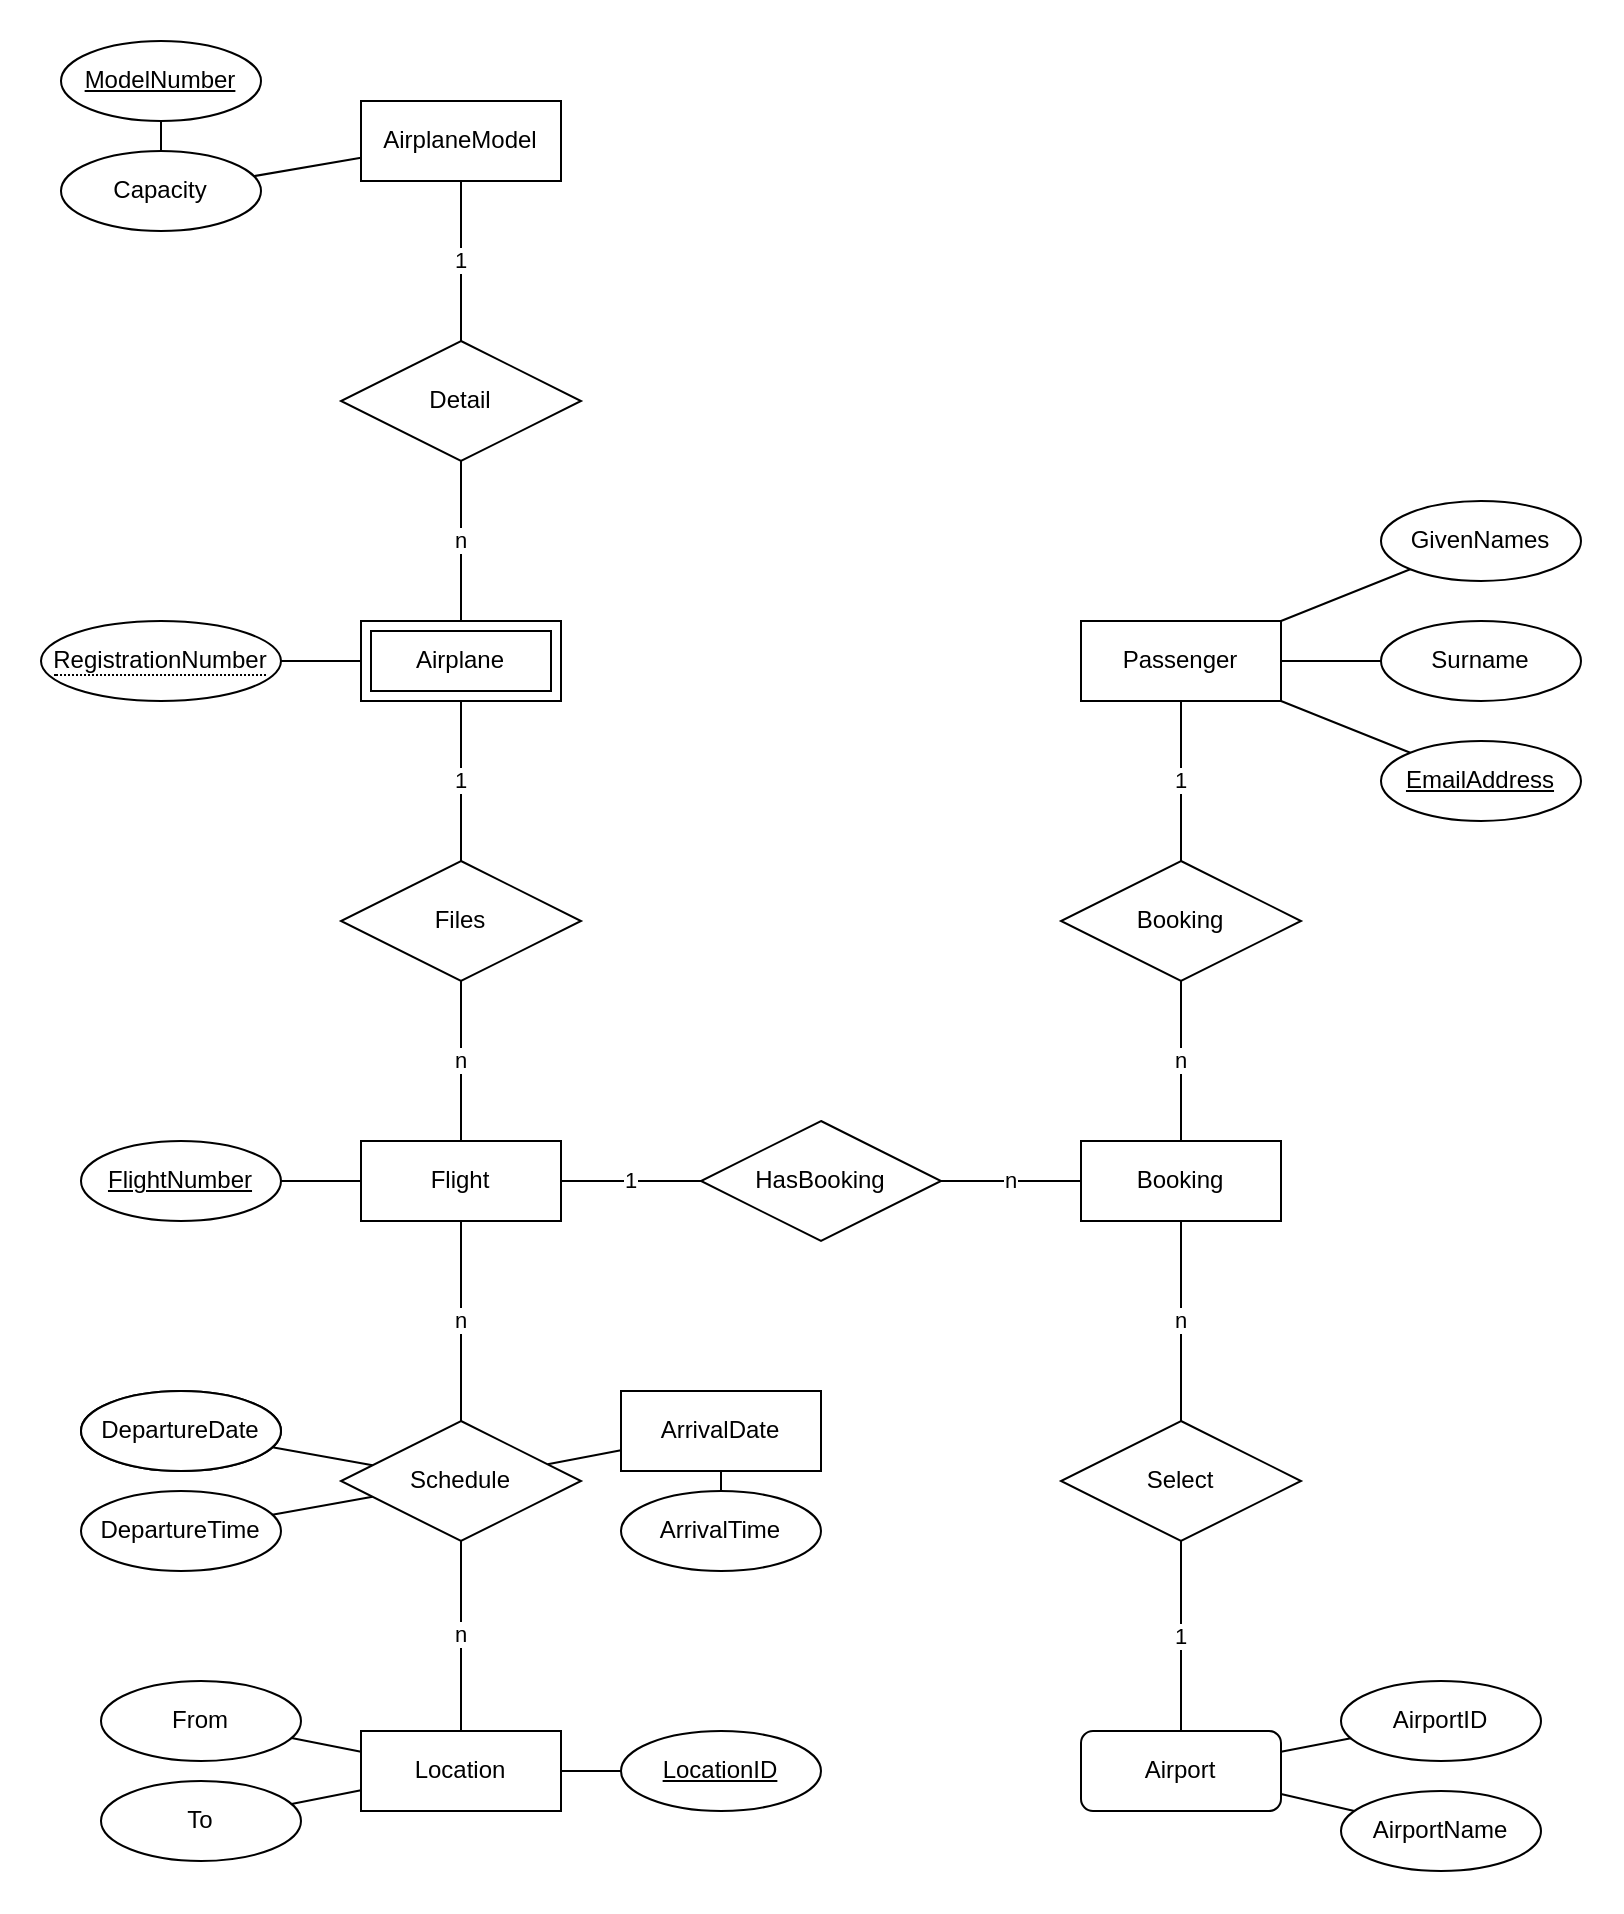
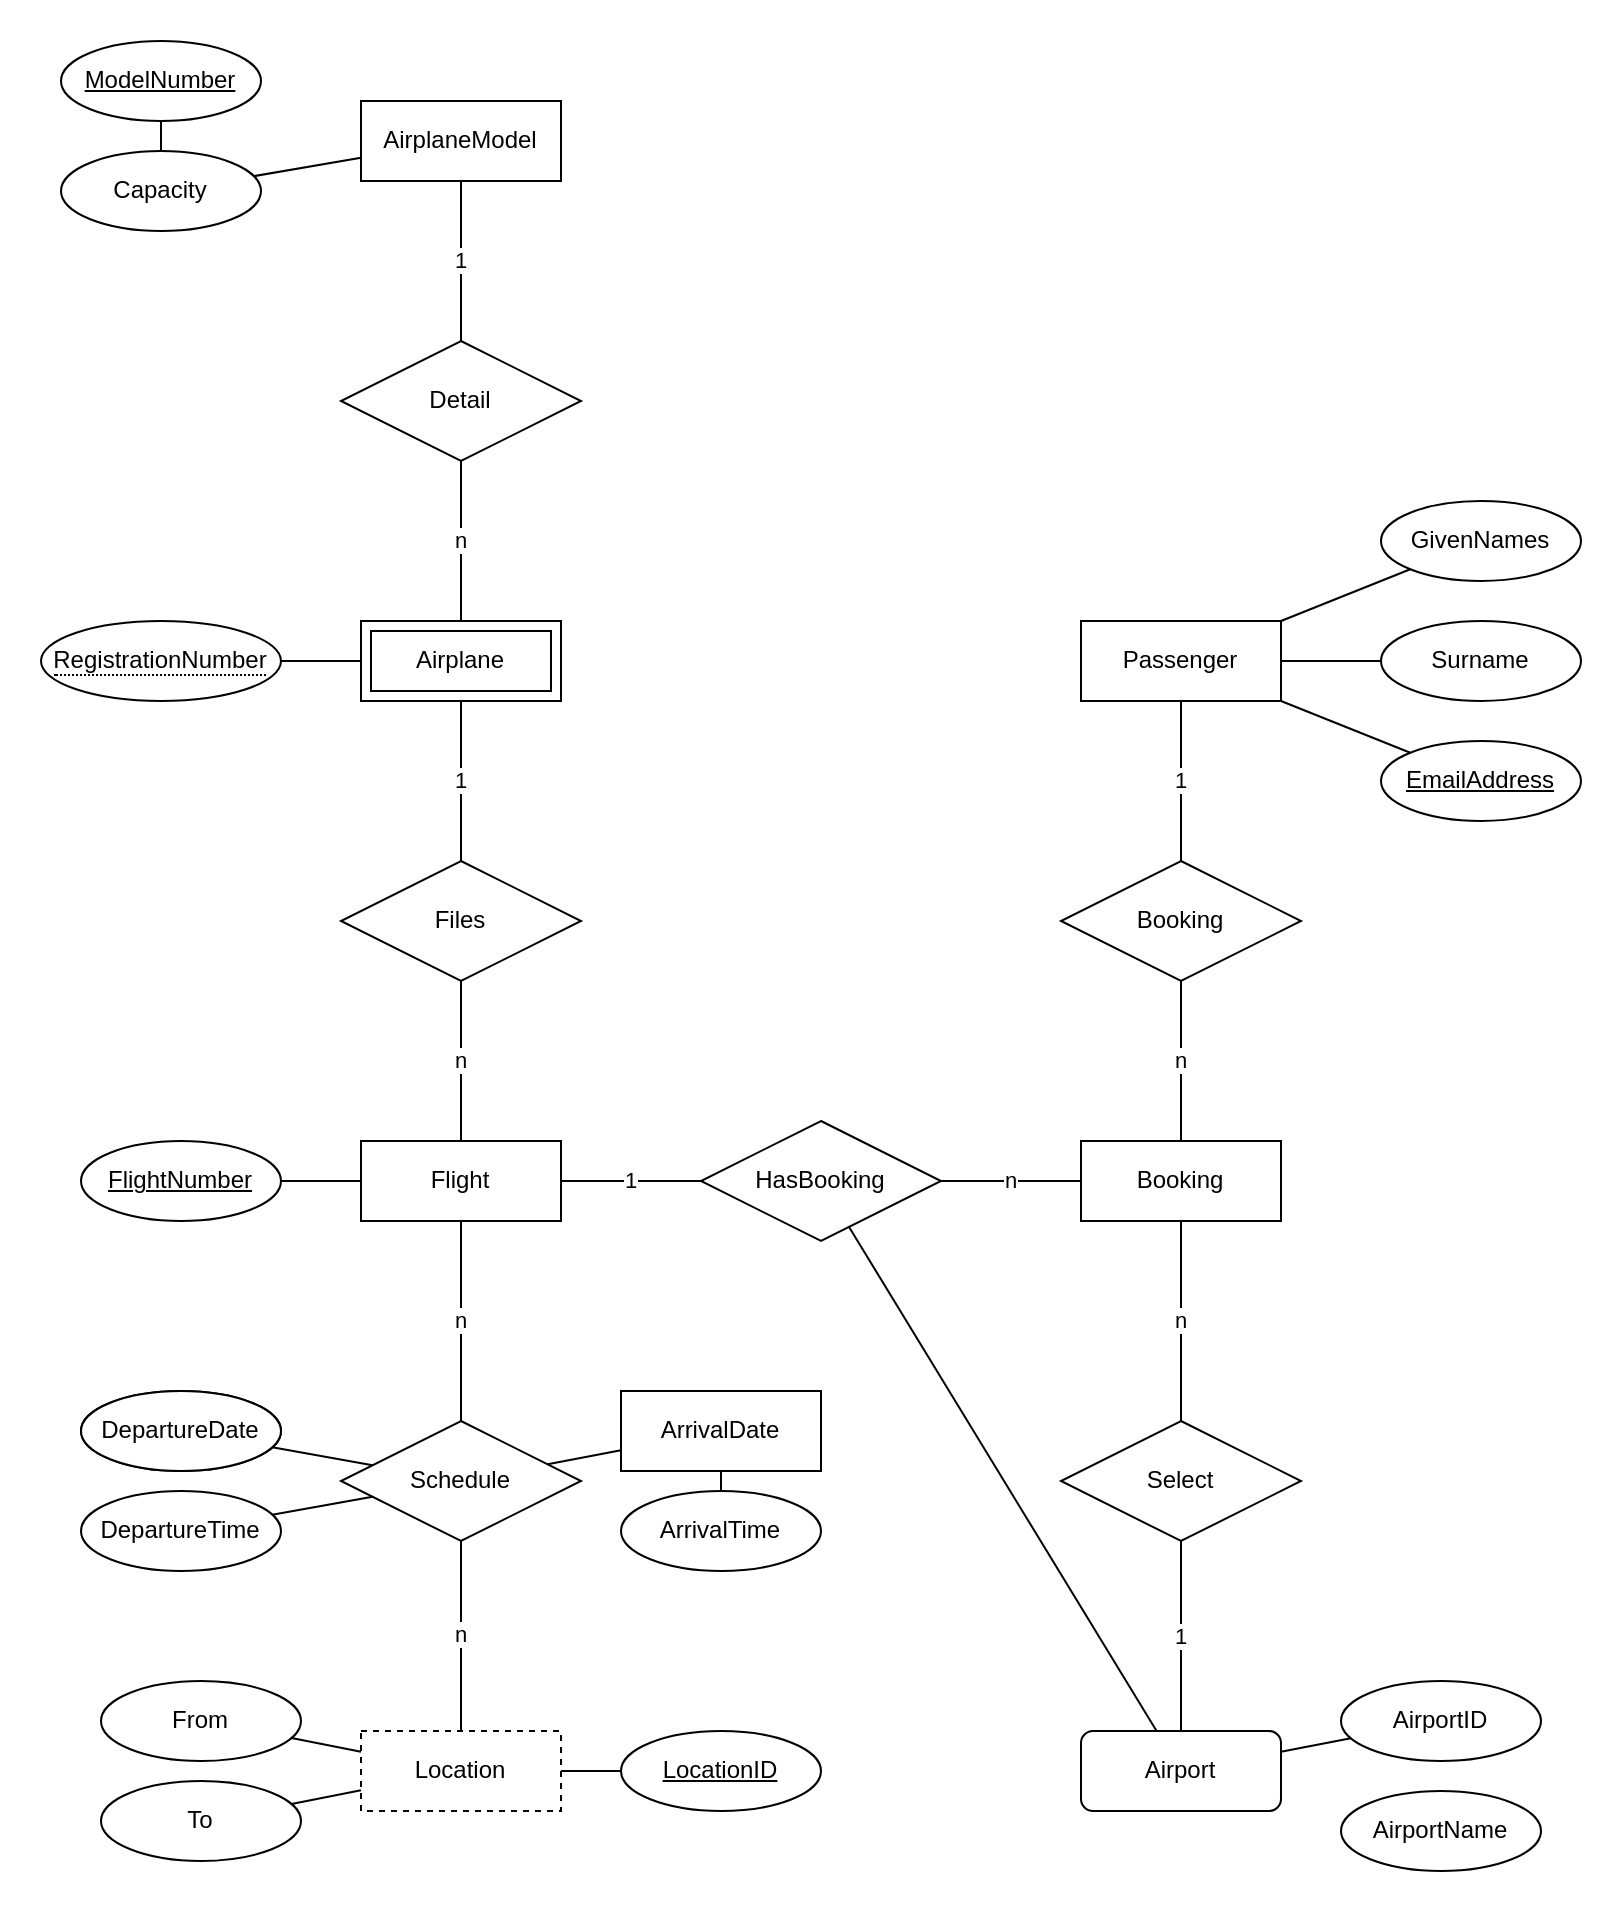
(461, 1771) -> (461, 1771)
(1317, 1802) -> (1003, 1479)
